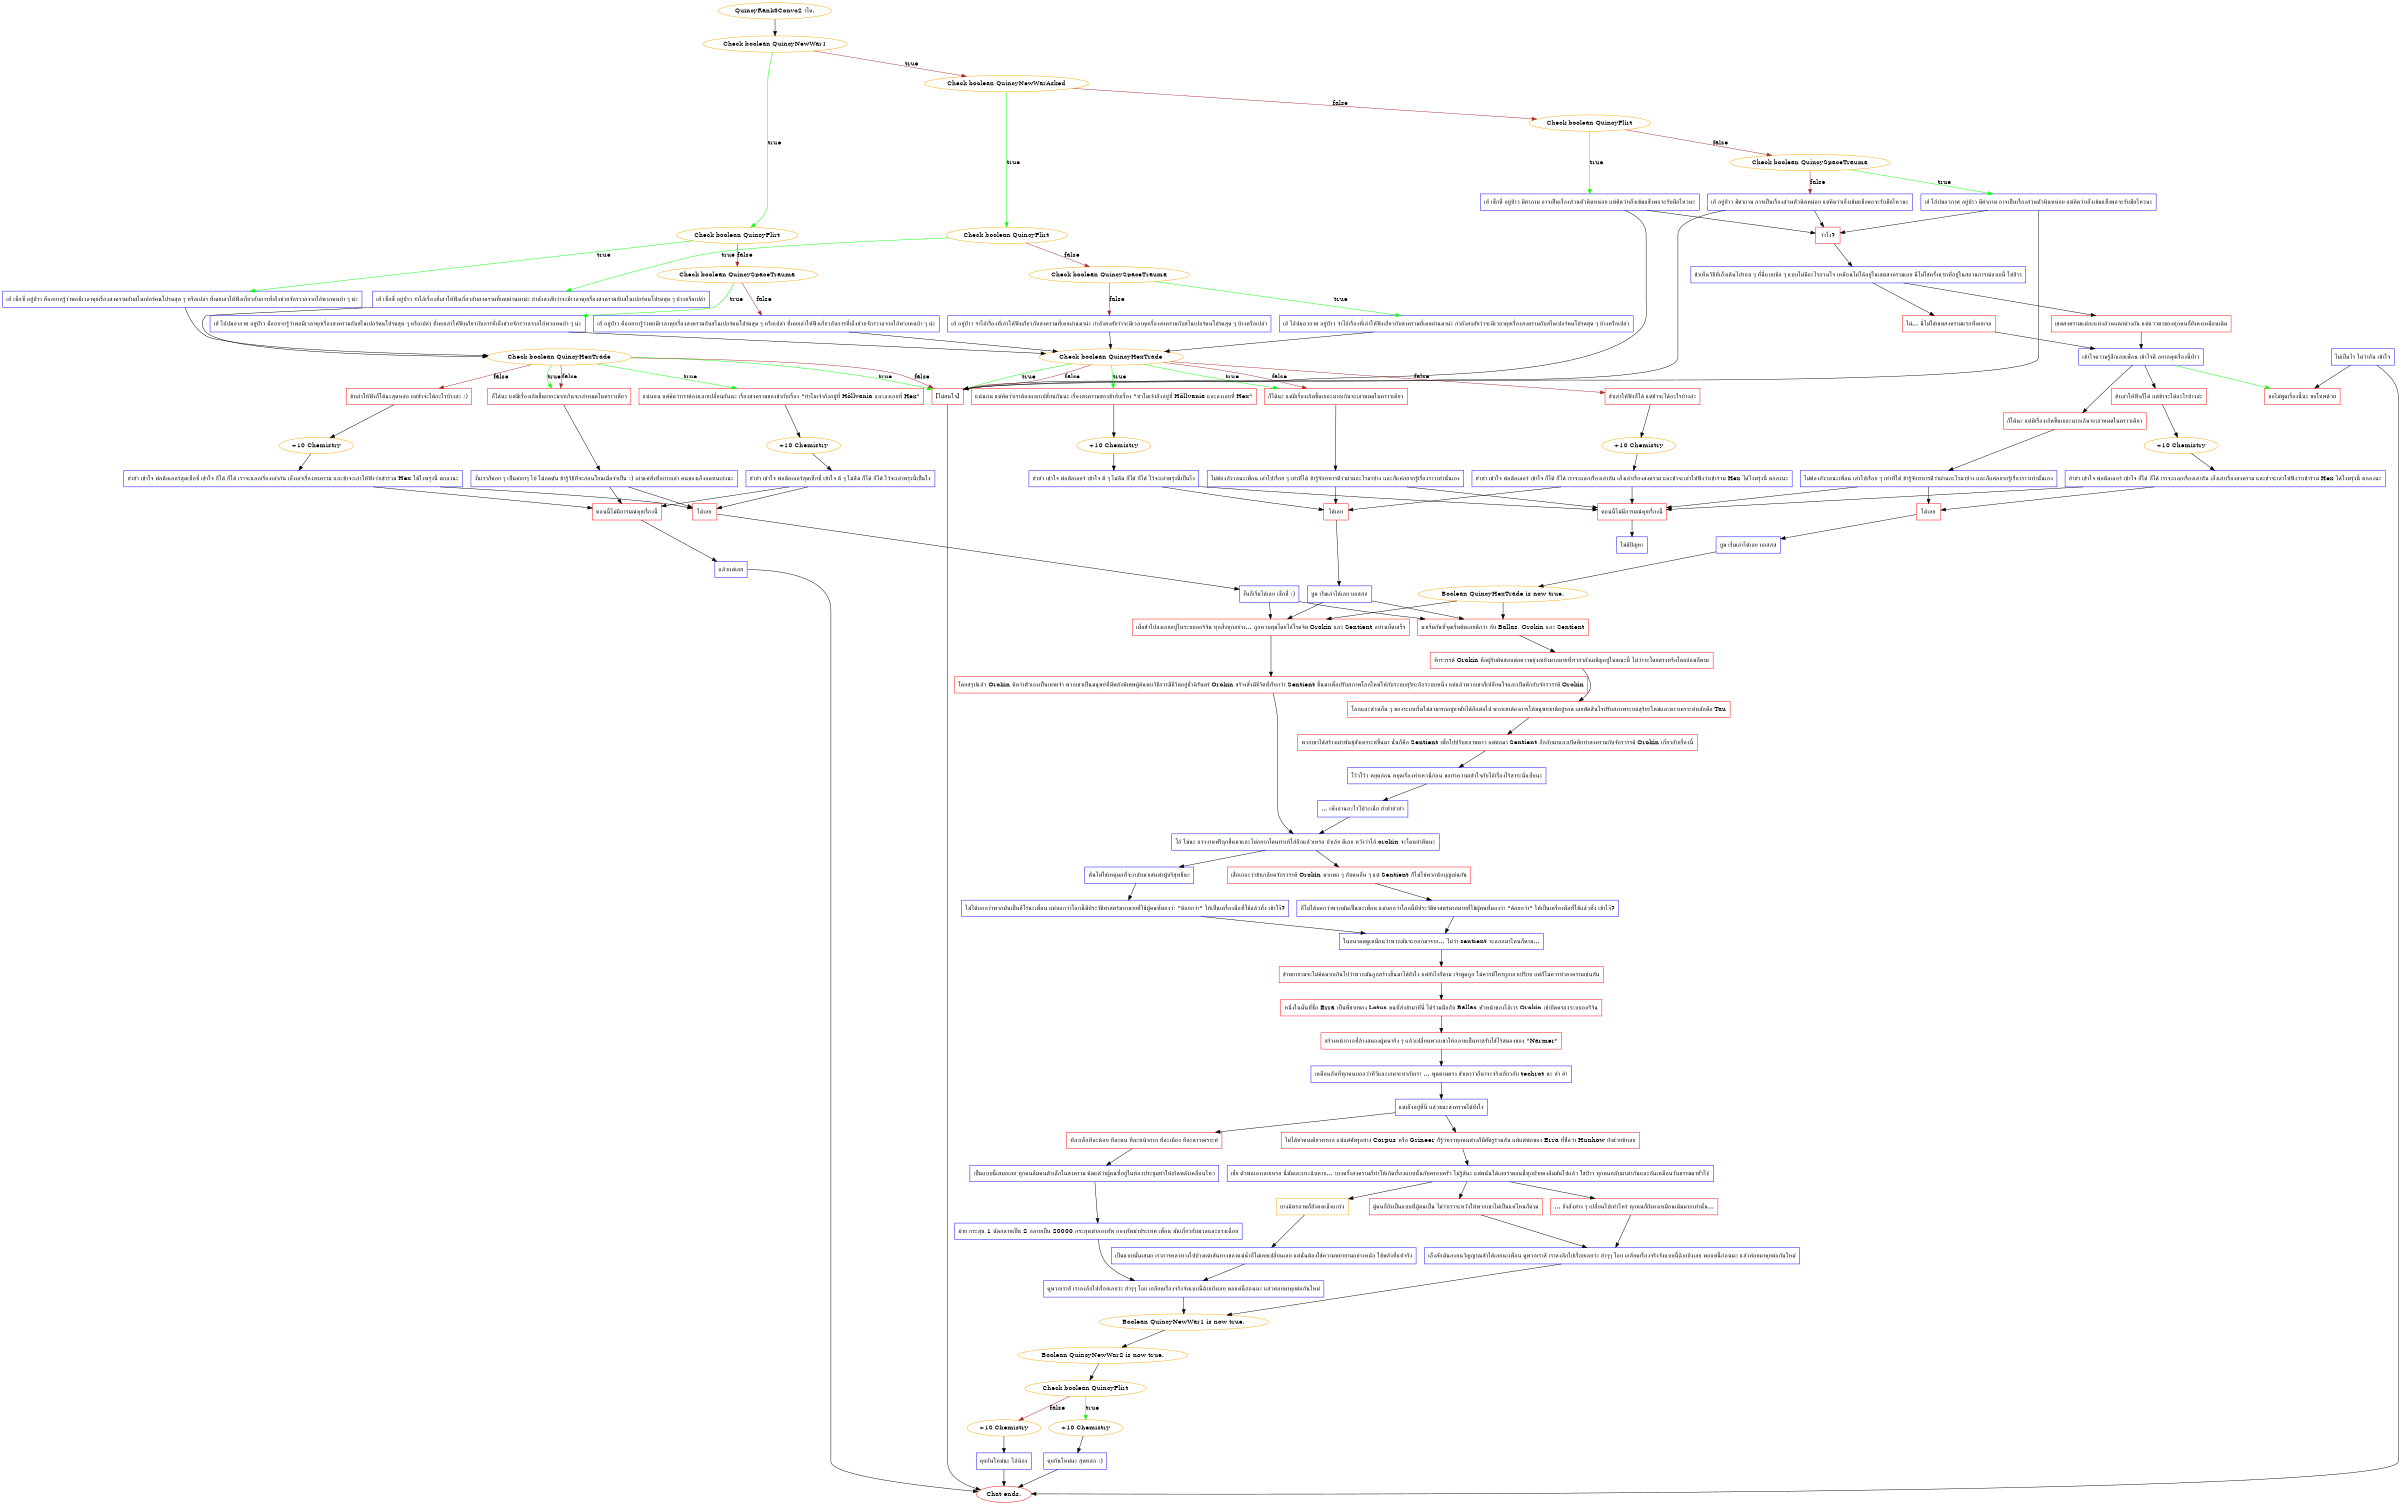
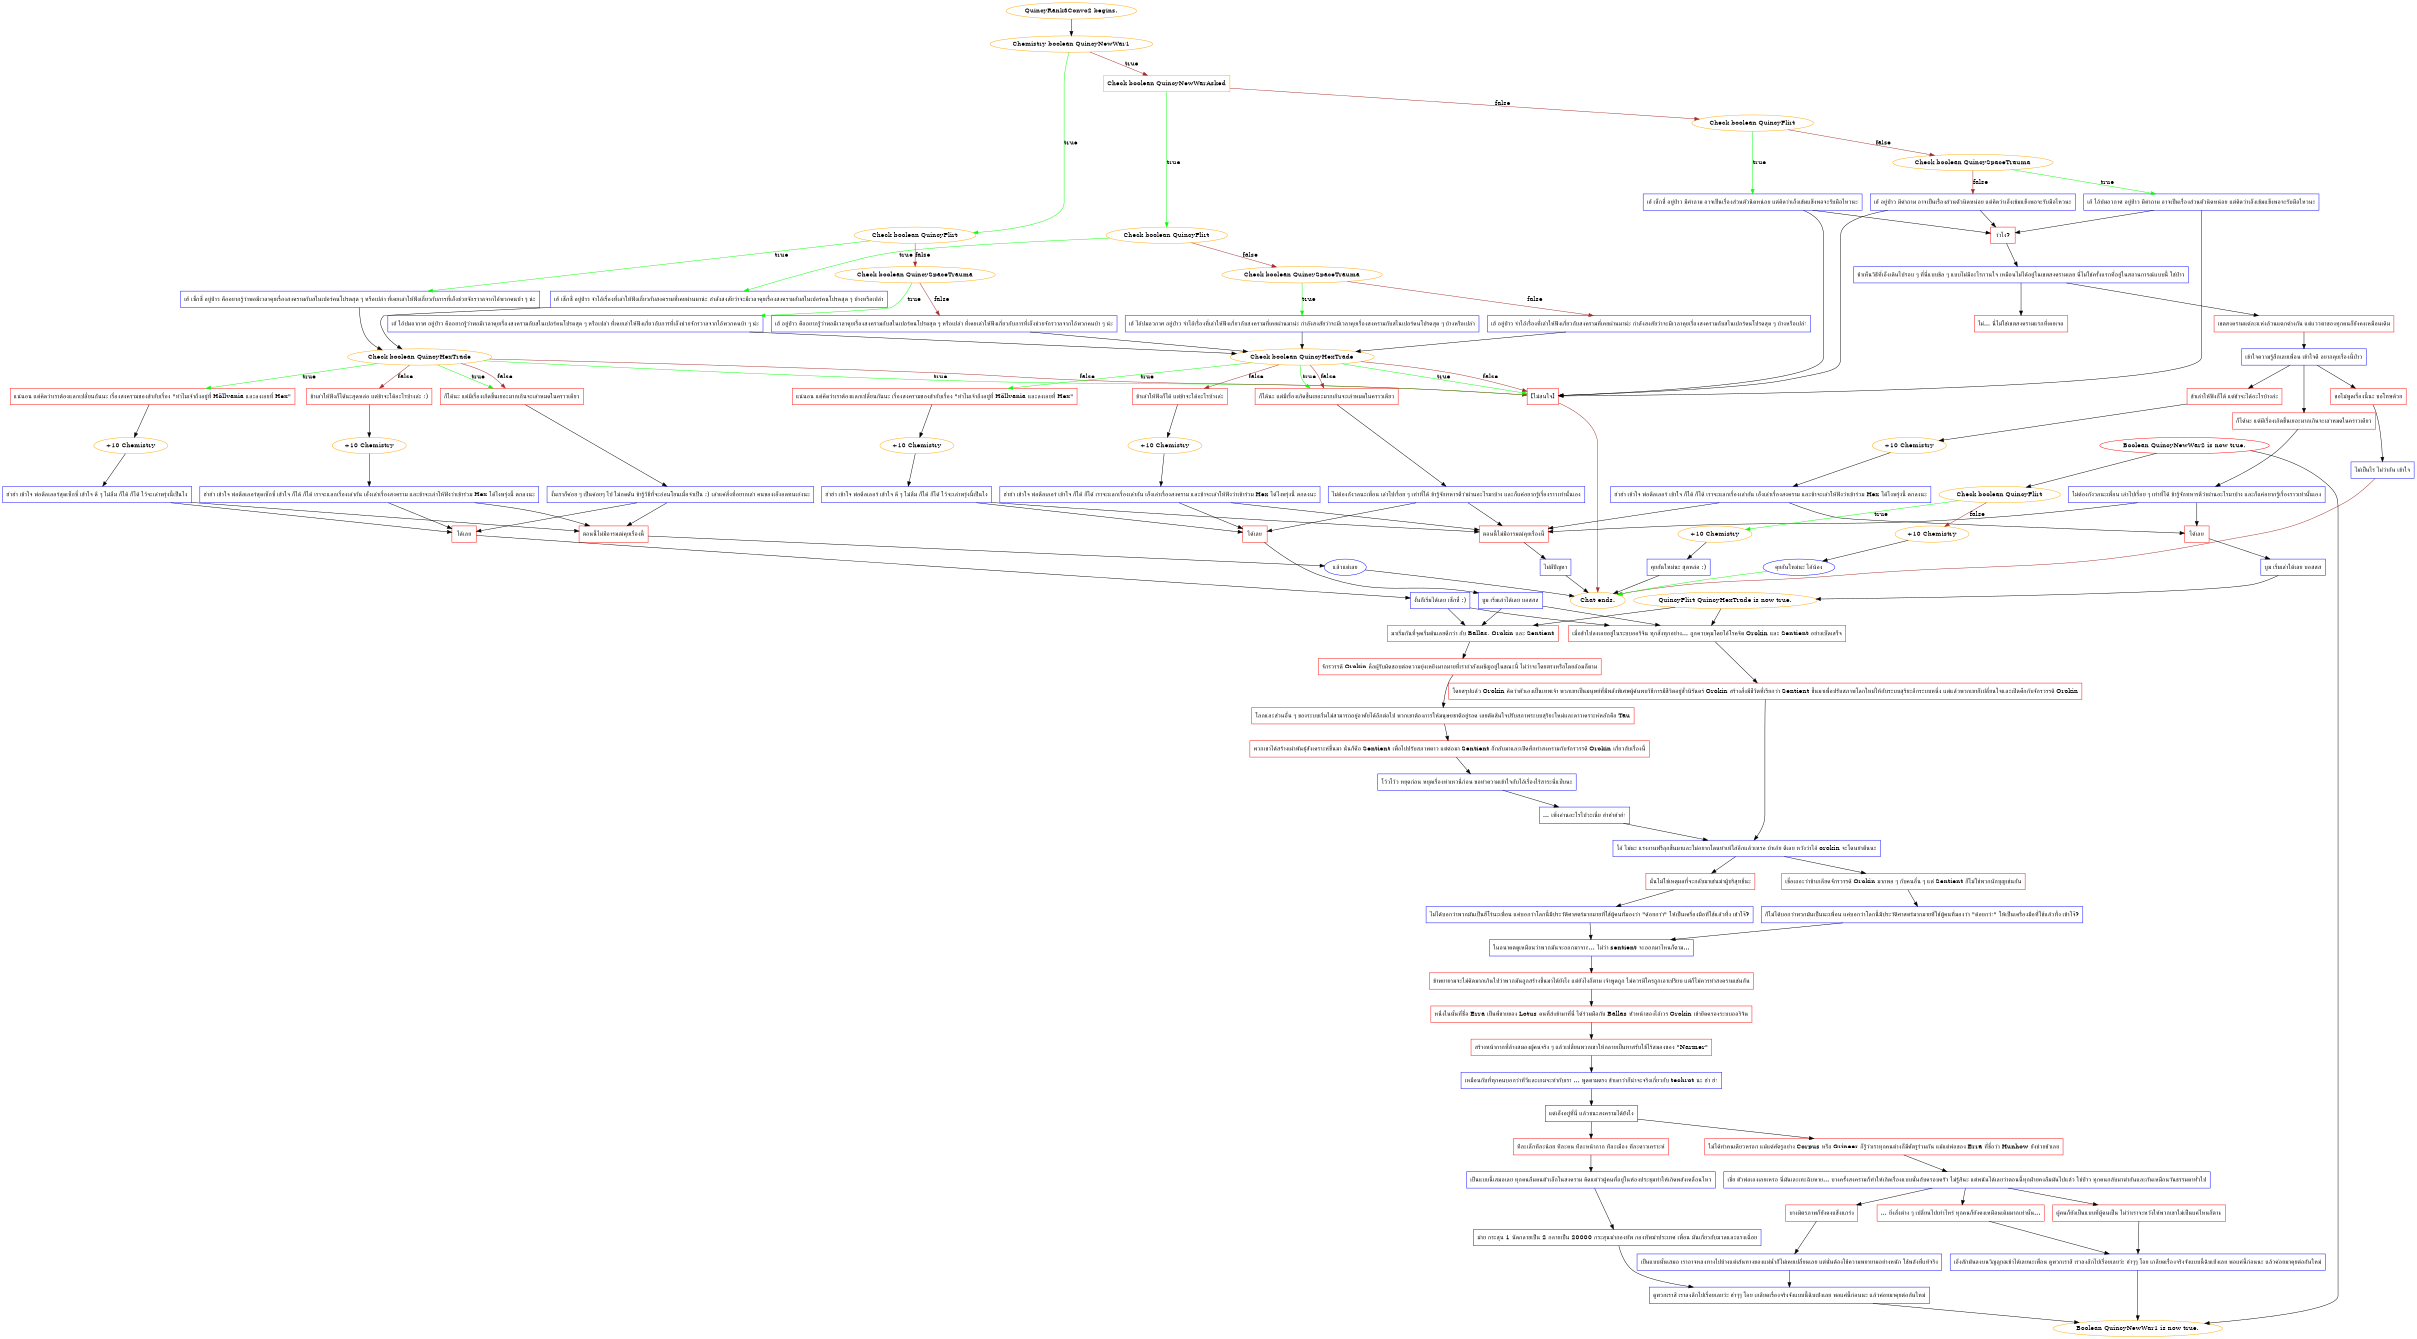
(775, 11) -> (1071, 11)
(775, 44) -> (1071, 44)
(1007, 84) -> (1167, 84)
(2043, 340) -> none
(2335, 375) -> (2380, 430)
(2220, 376) -> (2334, 376)
(731, 570) -> (1345, 567)
none -> (1575, 583)
(1503, 594) -> (1725, 600)
(1139, 875) -> (1700, 882)
(948, 954) -> (1598, 486)
(1312, 1207) -> (1822, 1213)
(1145, 1338) -> (2338, 913)
(1103, 1355) -> (2185, 446)
(1004, 1461) -> (1799, 567)
(1004, 1475) -> (1698, 581)
(2270, 1478) -> (2007, 566)
(1004, 1494) -> (1598, 600)
